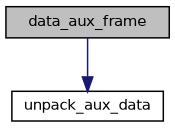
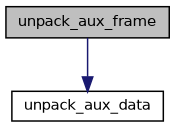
(88, 22) -> (88, 22)
